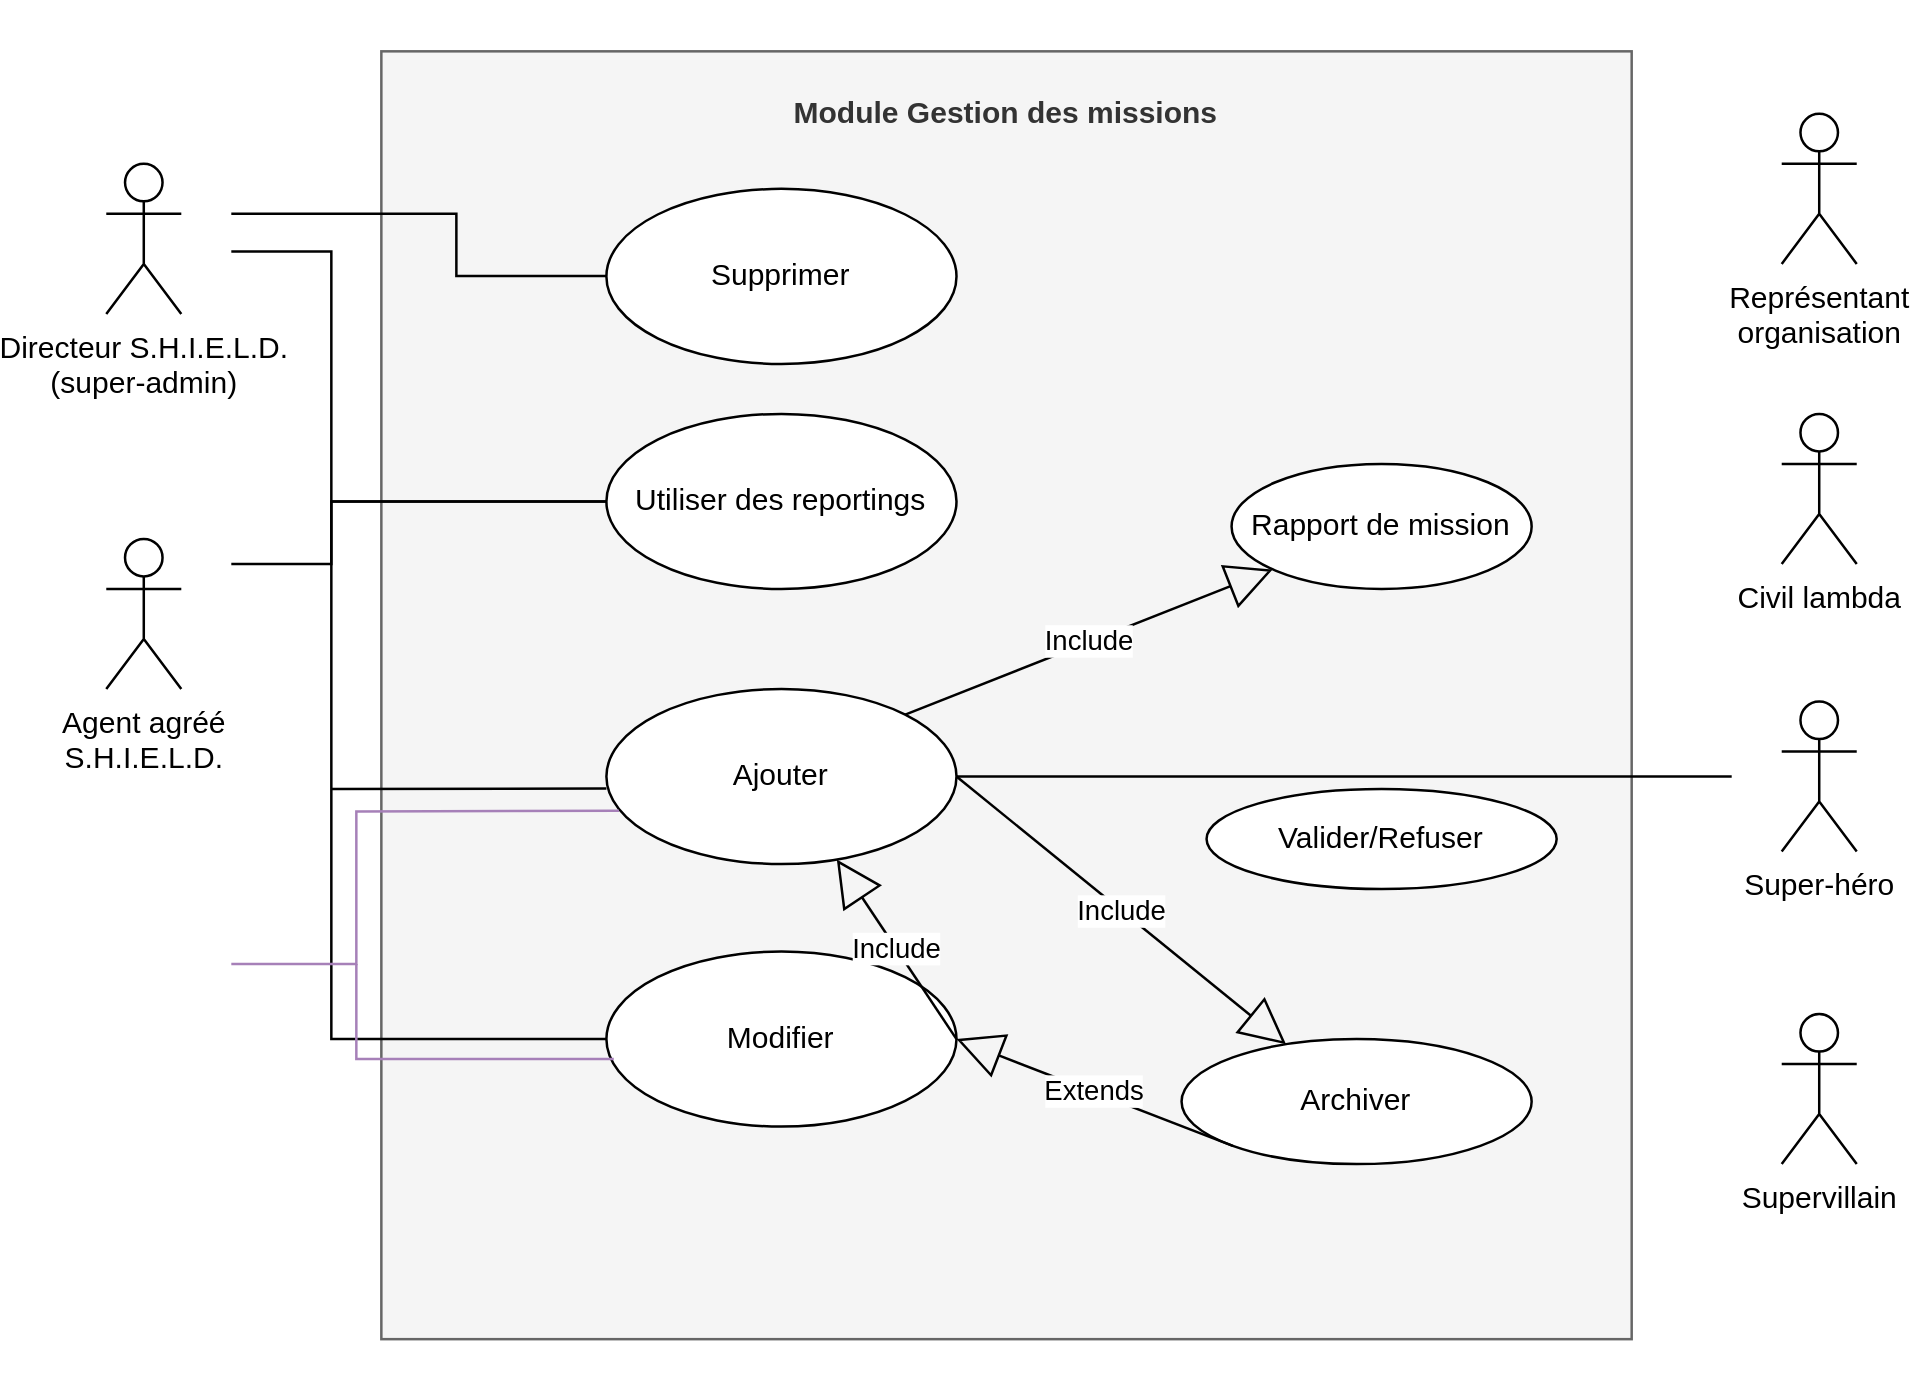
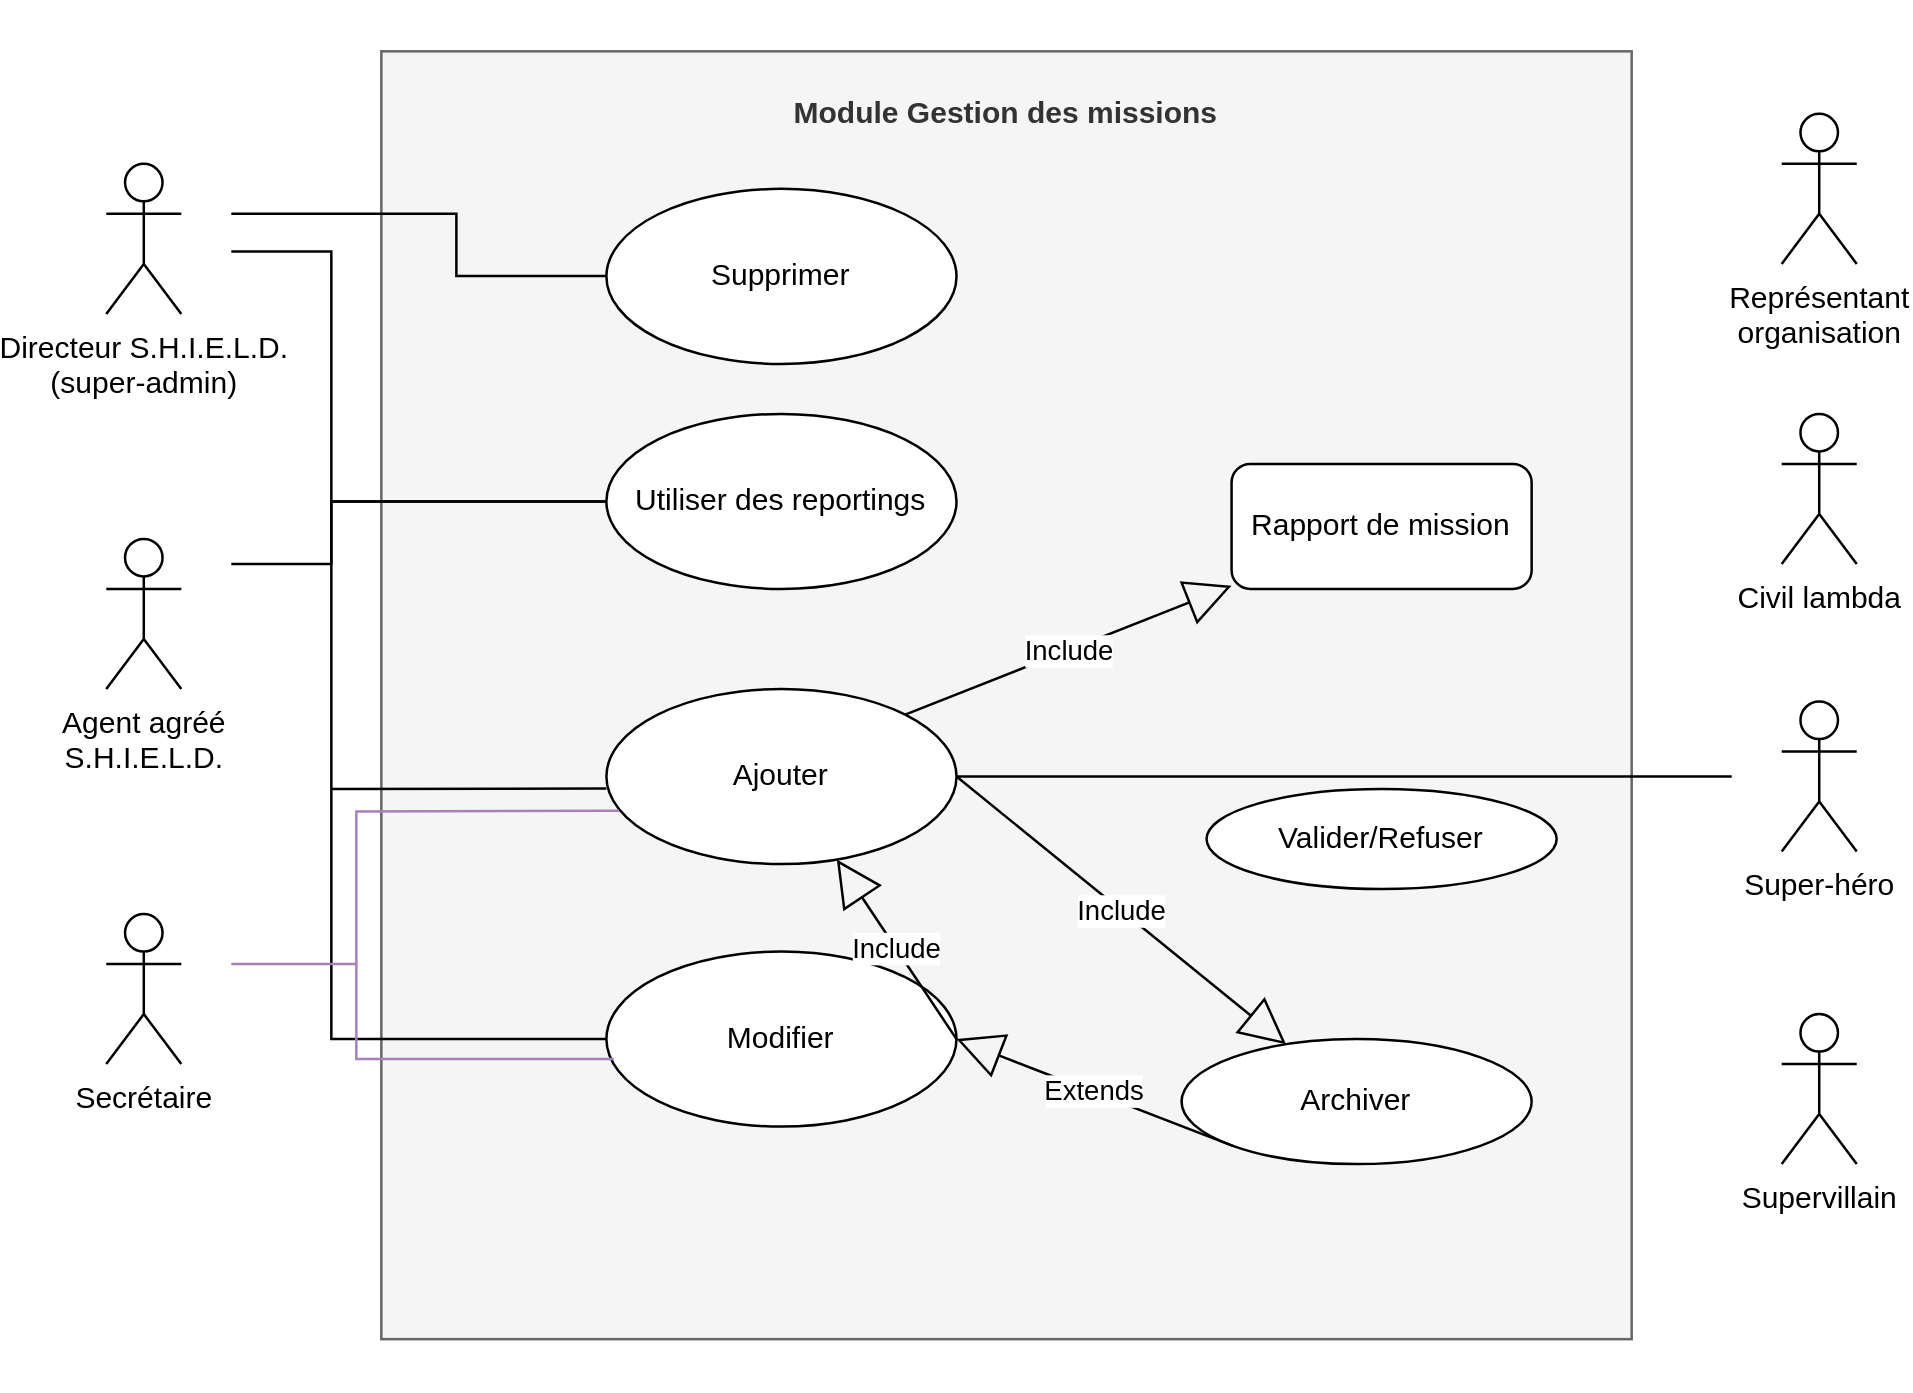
(1381, 526) -> (1381, 526)
none -> (144, 989)
